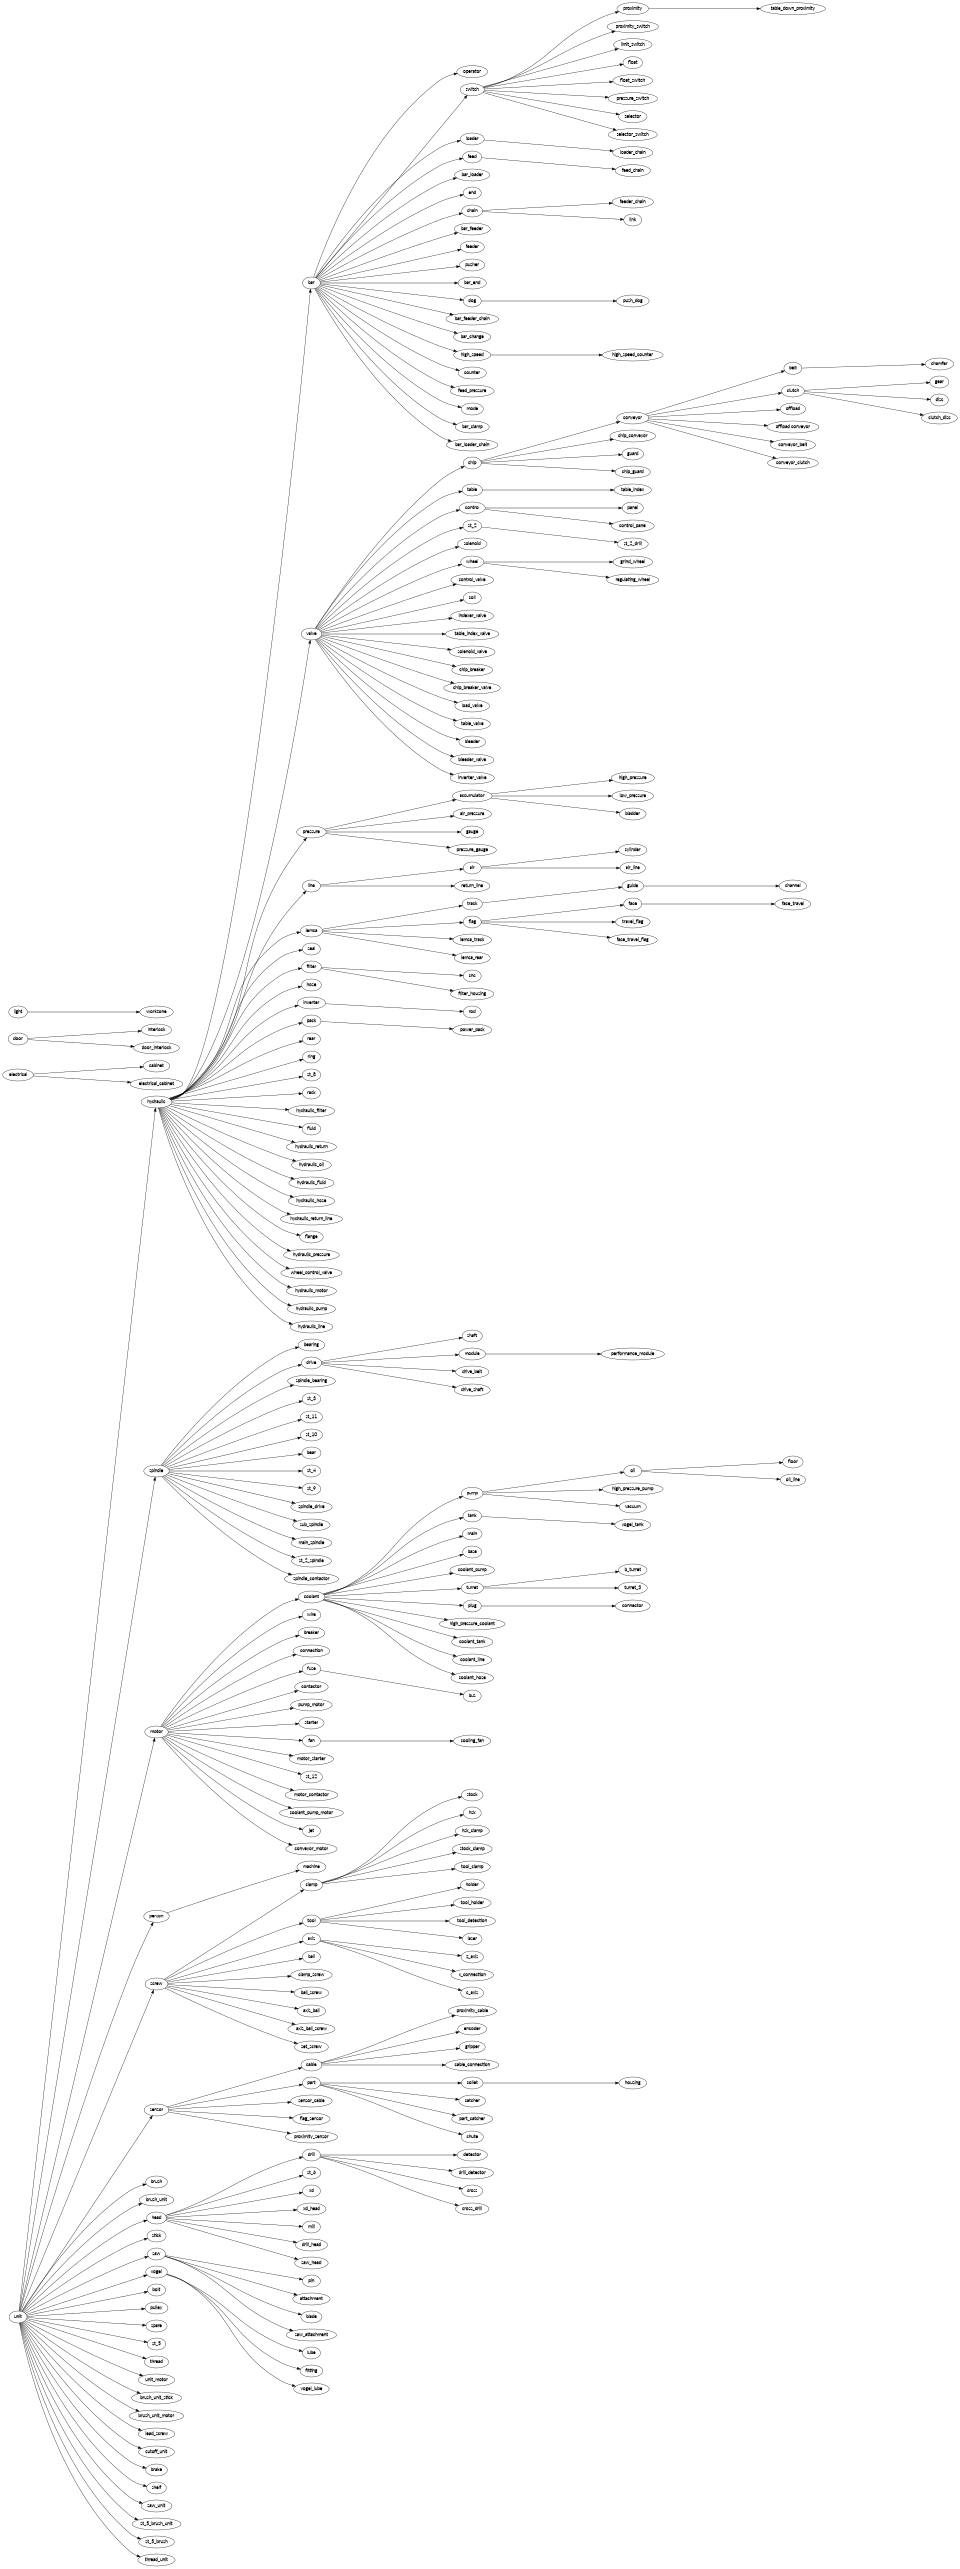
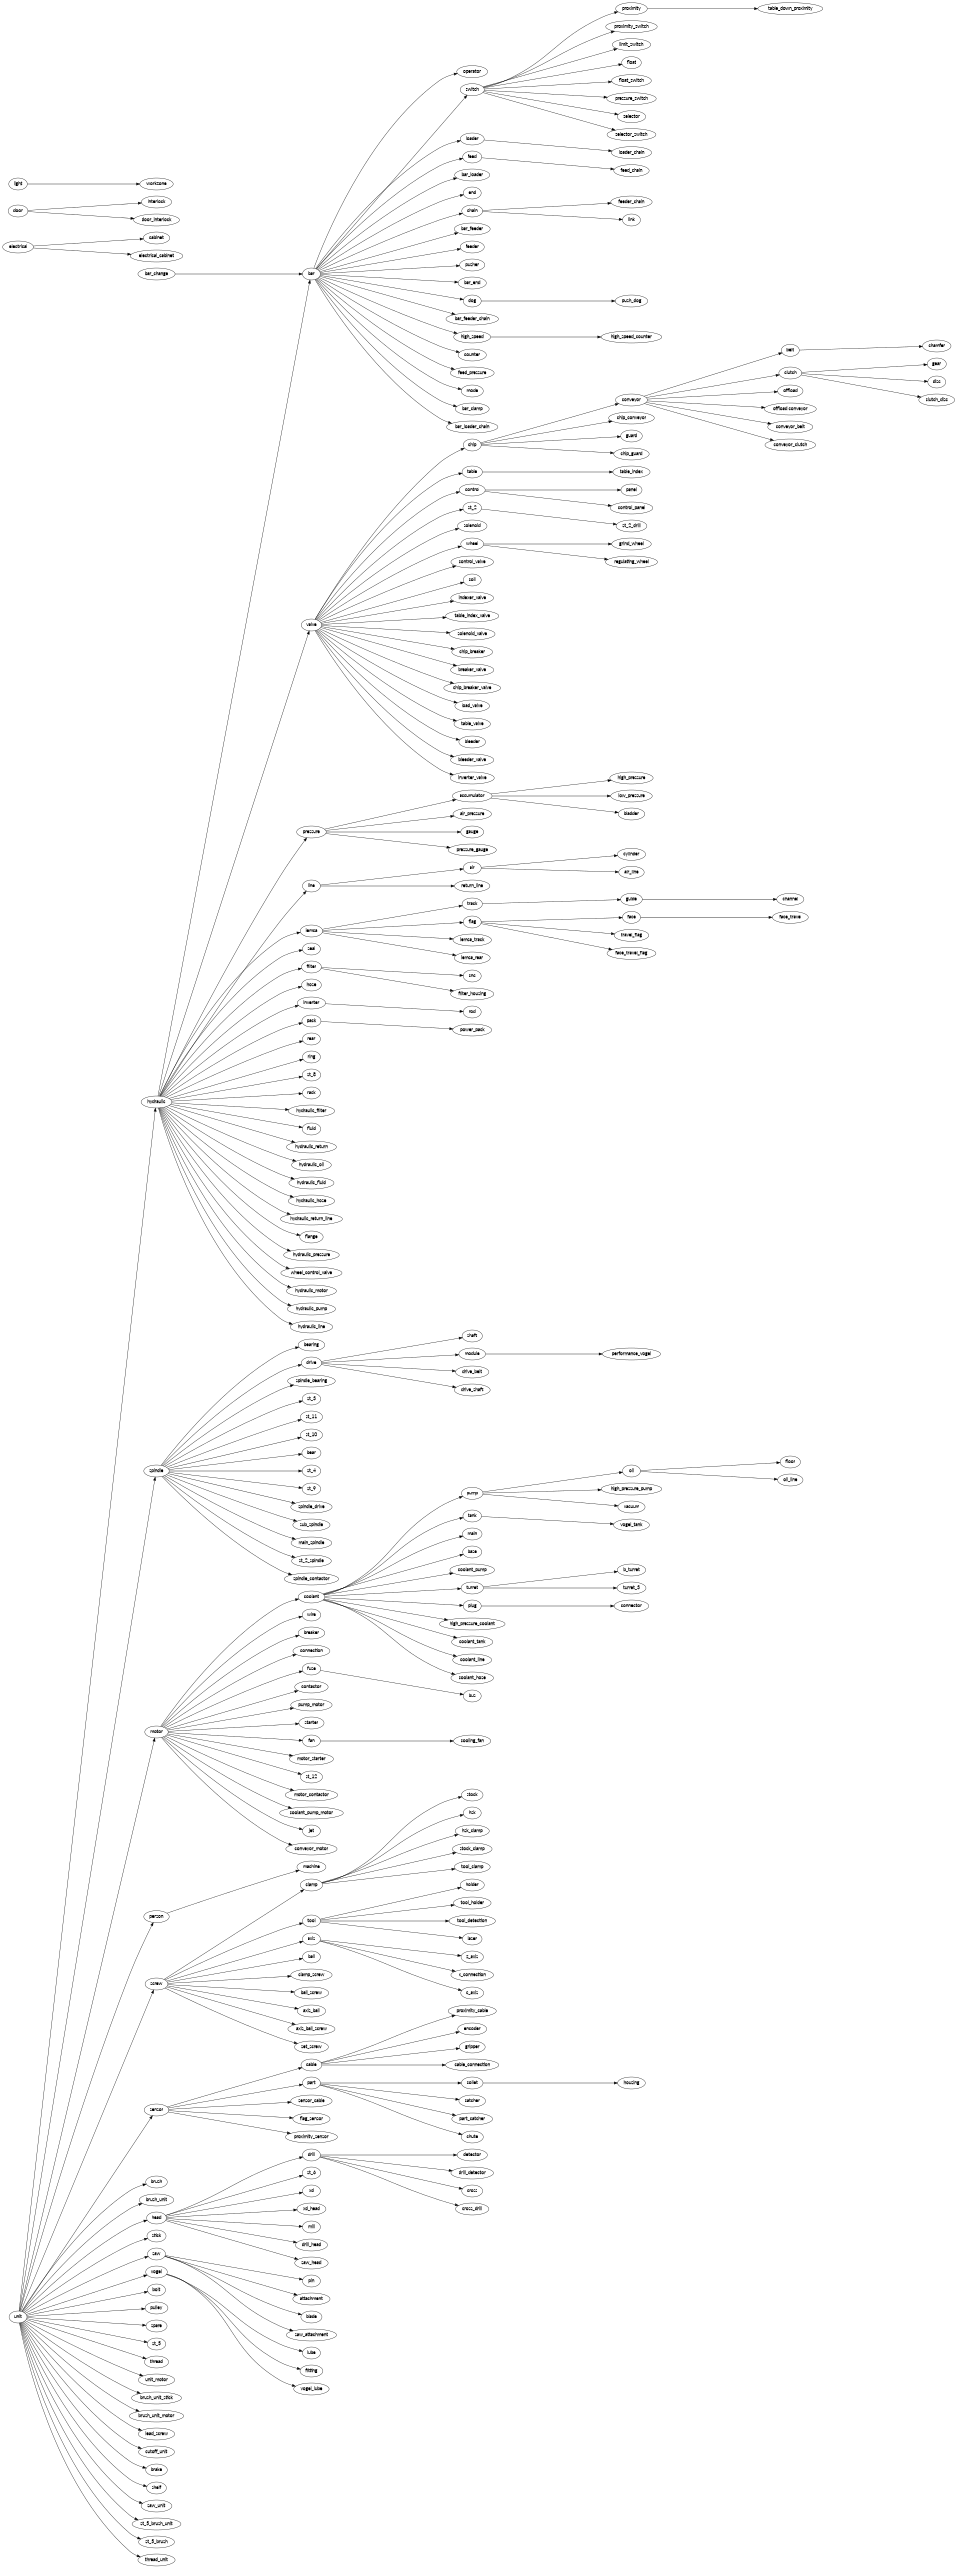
(386, 310) -> (237, 274)
none -> (472, 670)
(633, 1354) -> (631, 1354)
